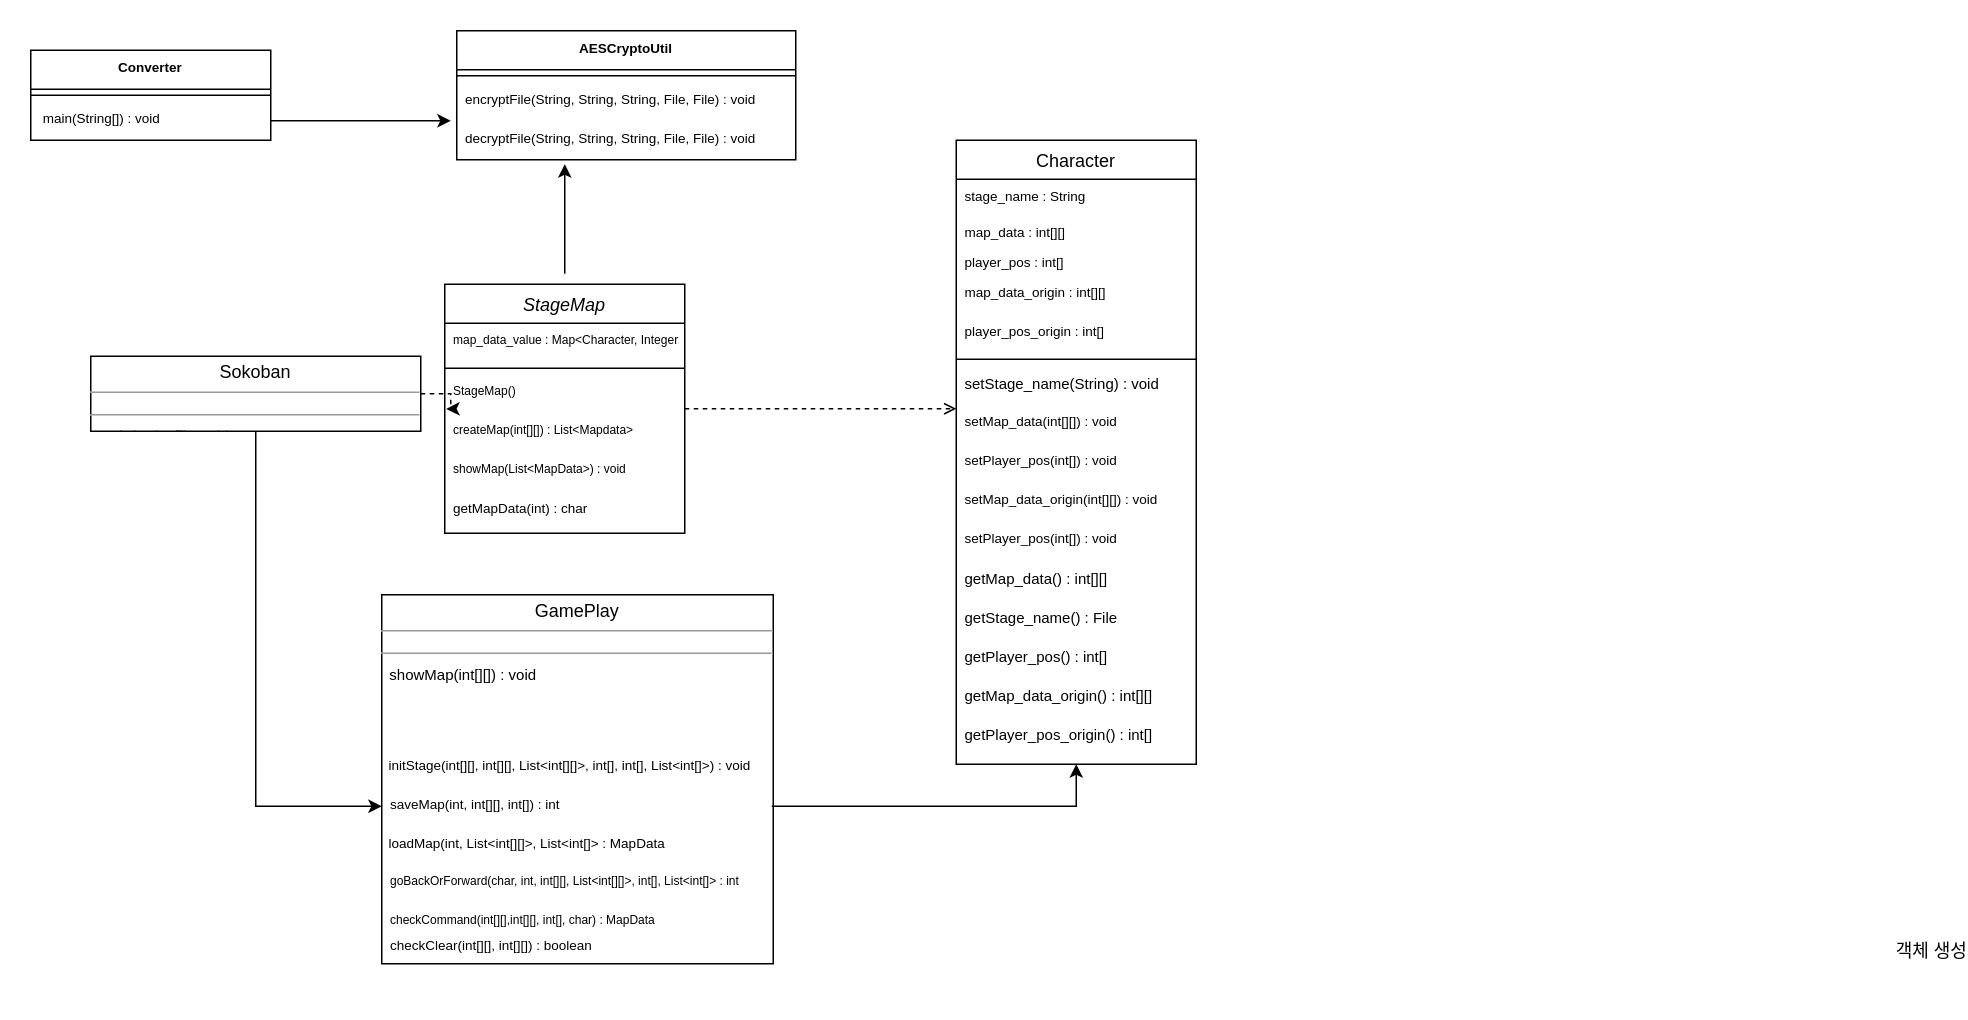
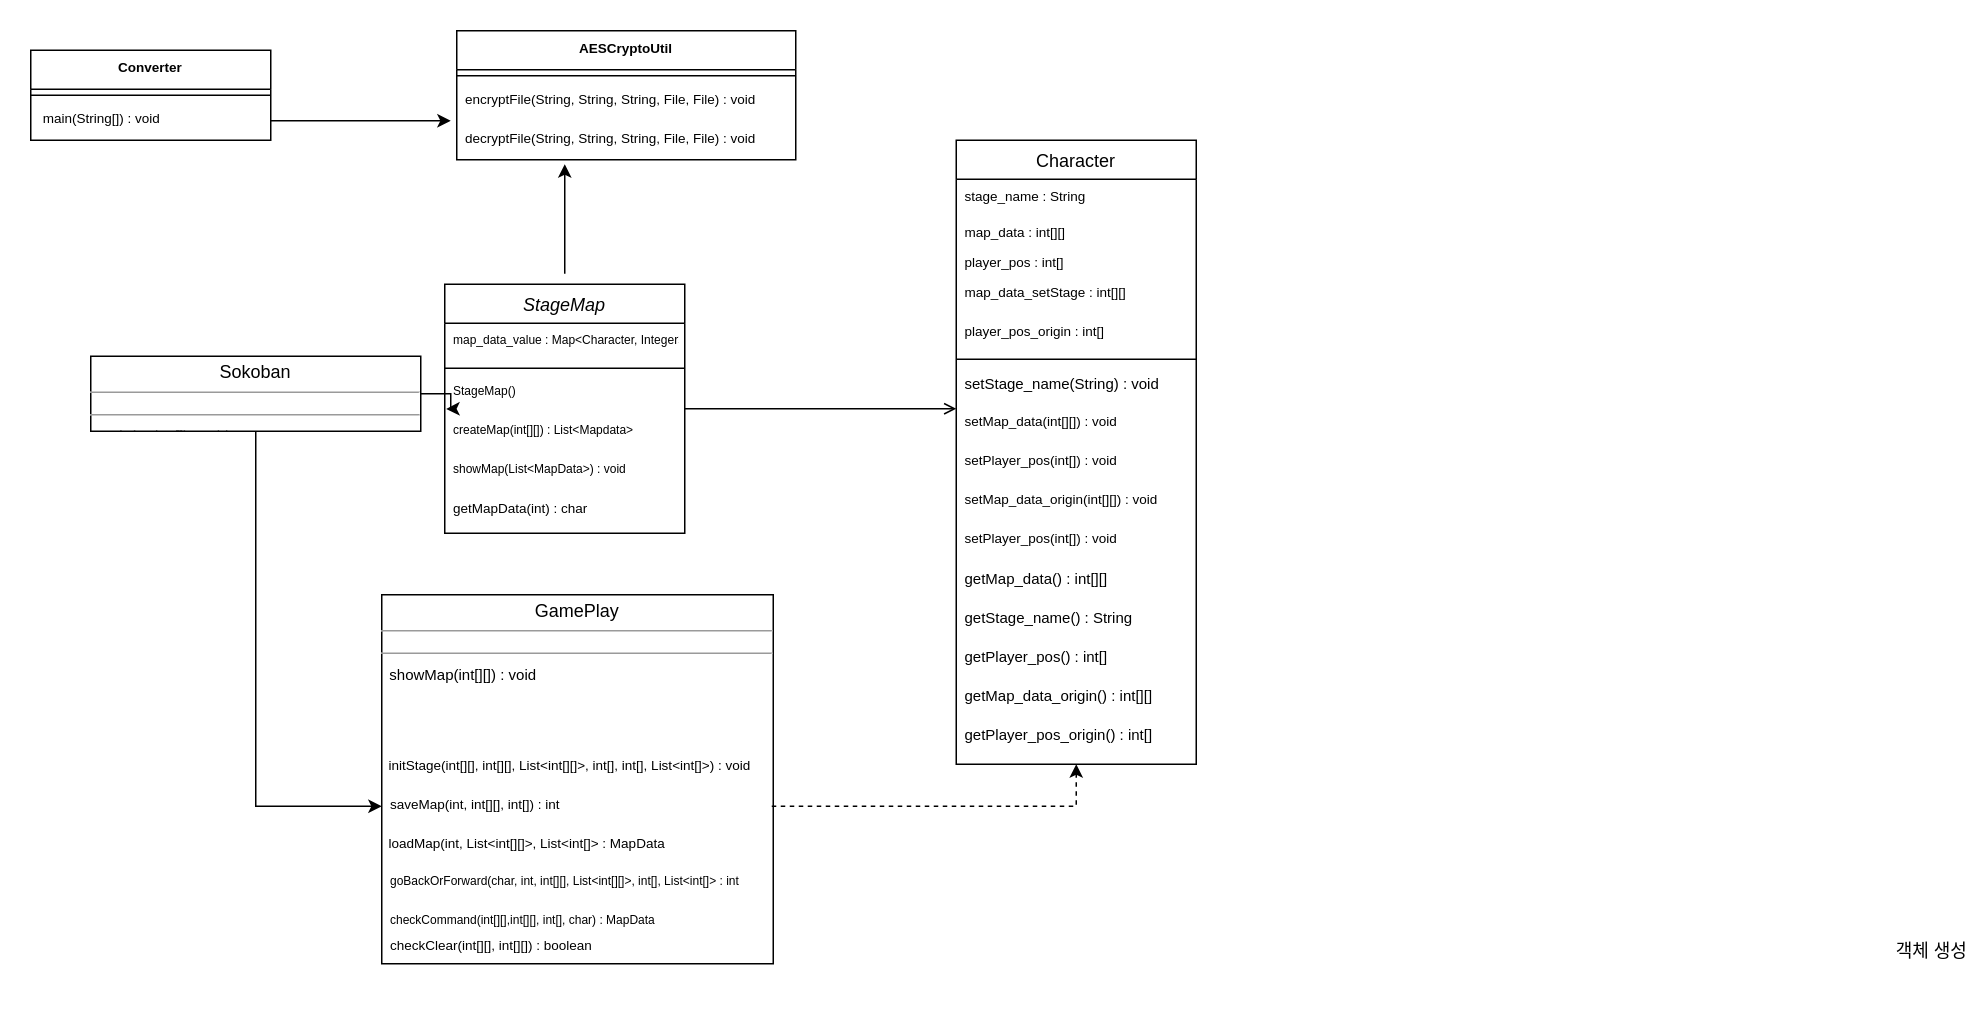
(1048, 293) -> (1060, 293)
(442, 394) -> (442, 394)
(819, 409) -> (819, 409)
(1047, 618) -> (1058, 618)
(940, 806) -> (940, 806)
